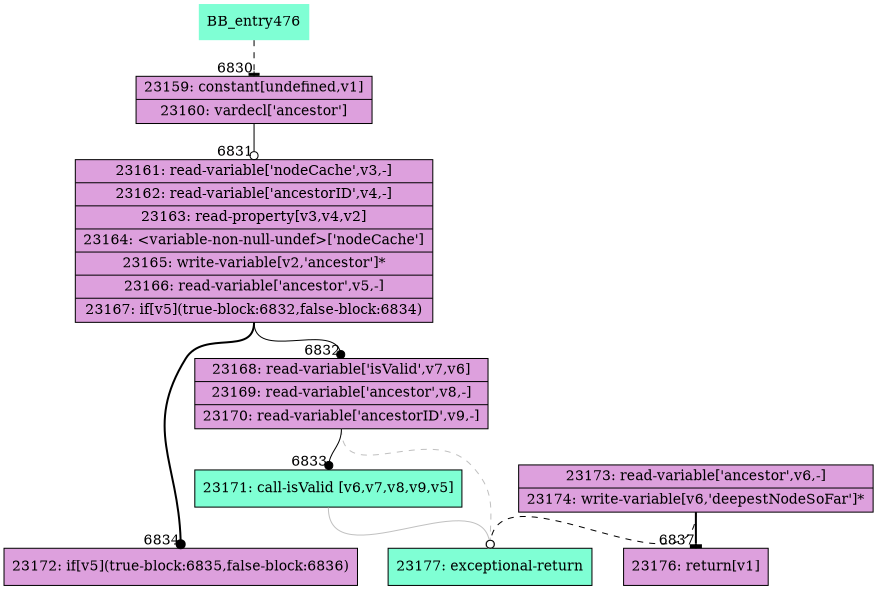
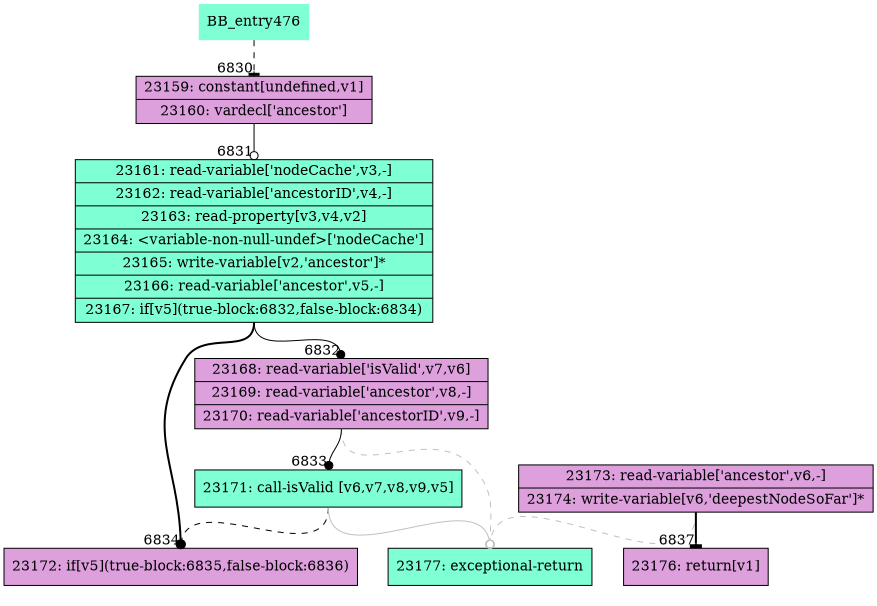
(254, 241) -> (254, 241)
none -> (259, 529)
(597, 531) -> (597, 531)
